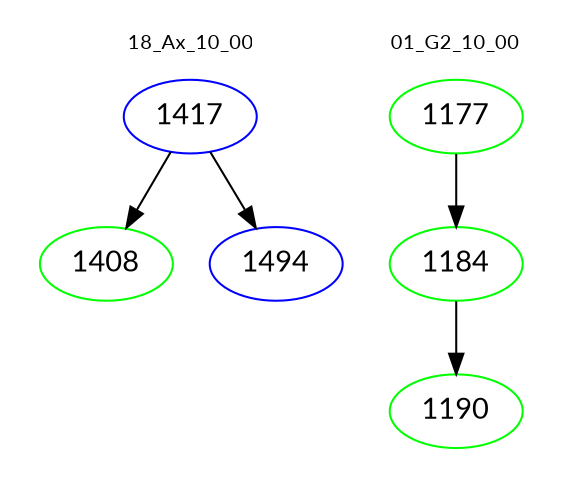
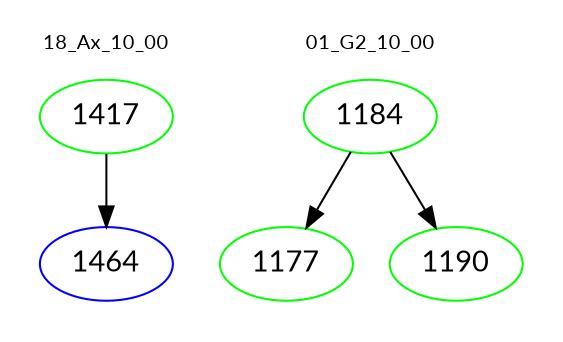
(190, 117) -> (106, 117)
(456, 180) -> (334, 181)
(106, 264) -> none
(276, 264) -> (106, 264)
